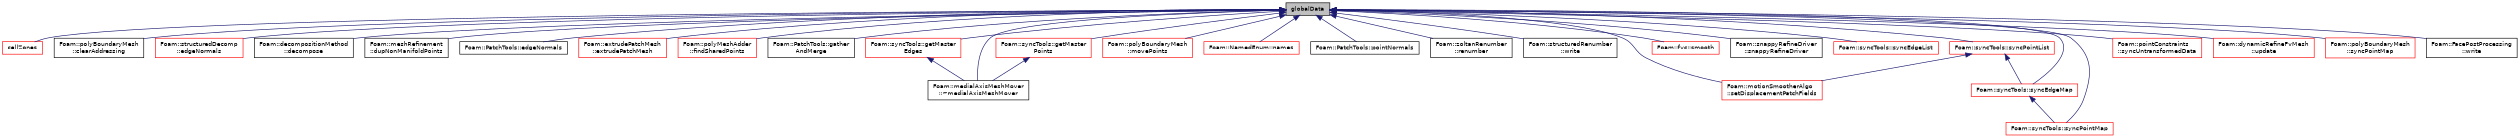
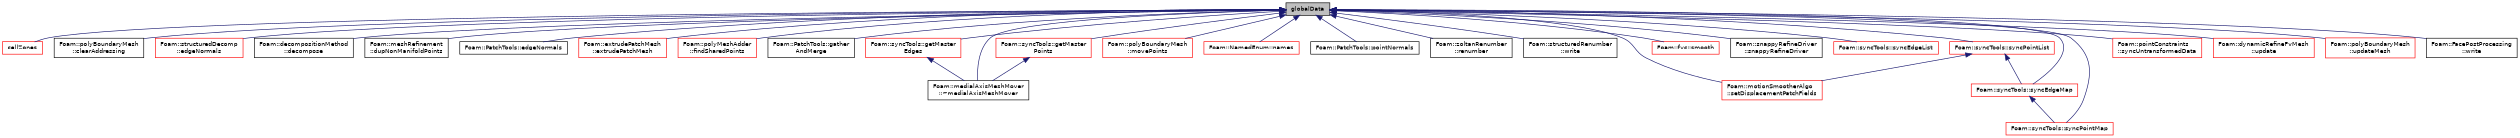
(2370, 48) -> (2370, 48)
